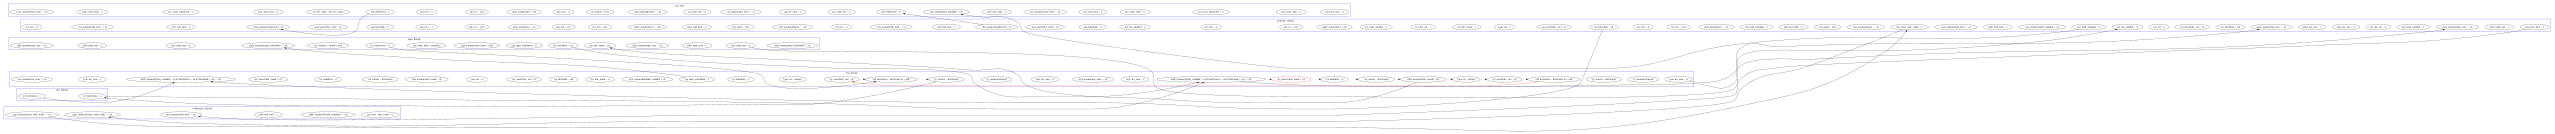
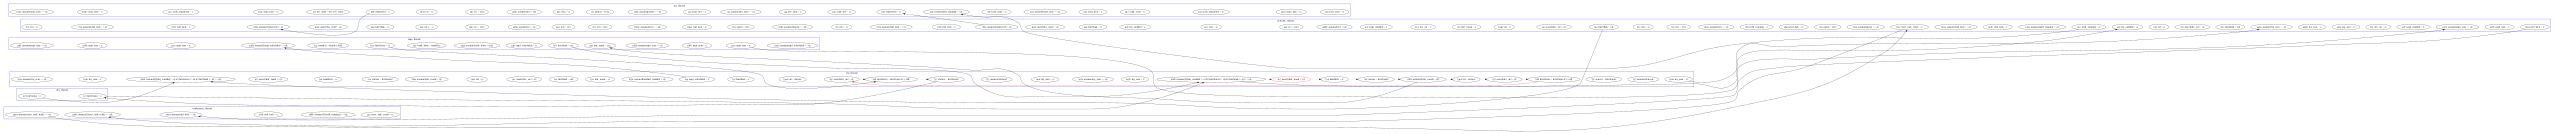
(679, 6) -> (679, 6)
